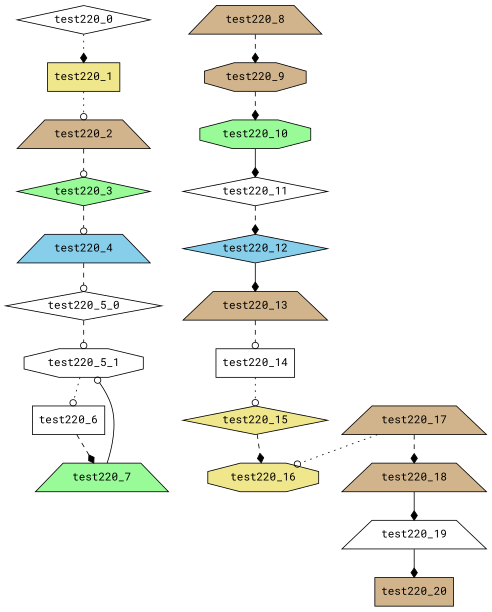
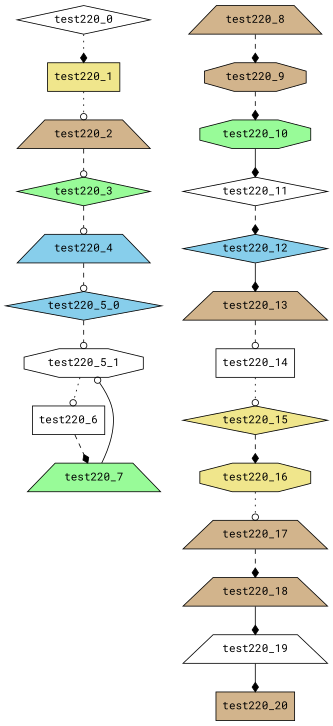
(84, 306) -> (84, 306)
(339, 449) -> (255, 503)
